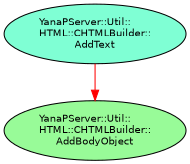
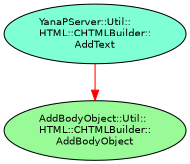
(95, 131) -> (95, 131)
